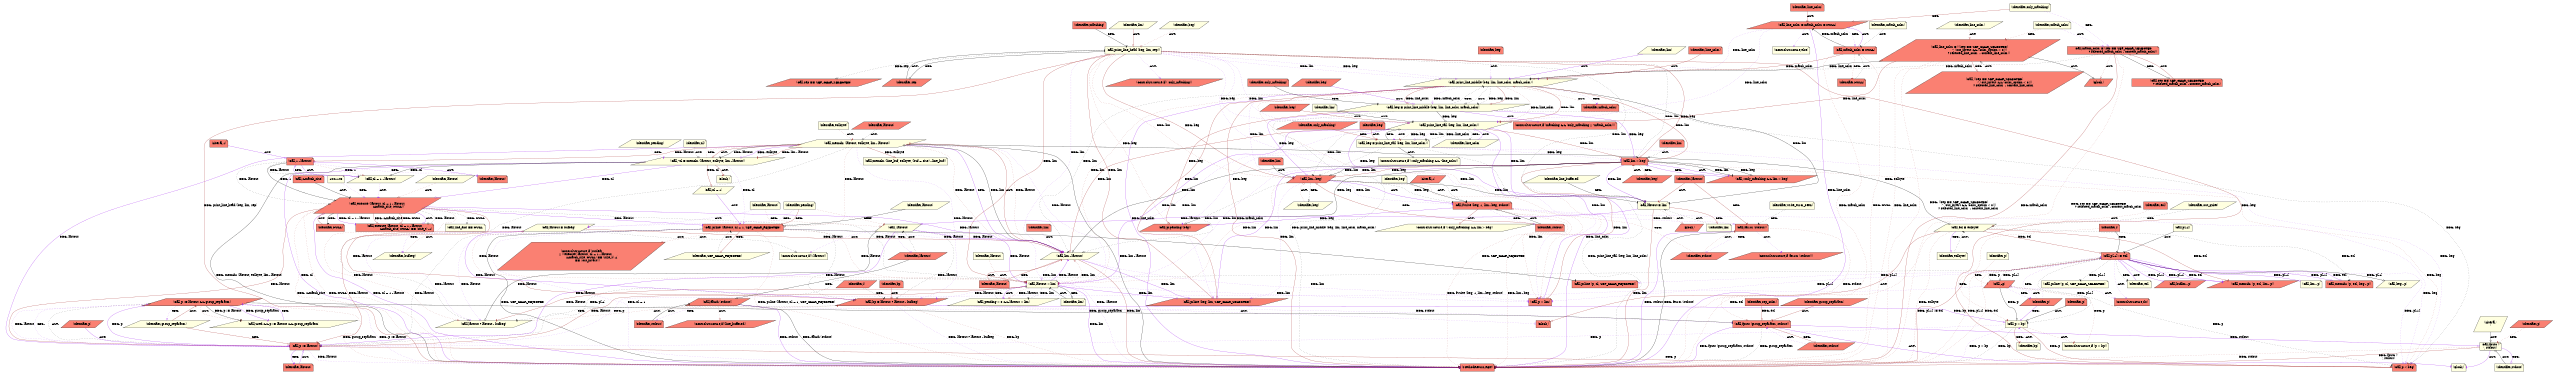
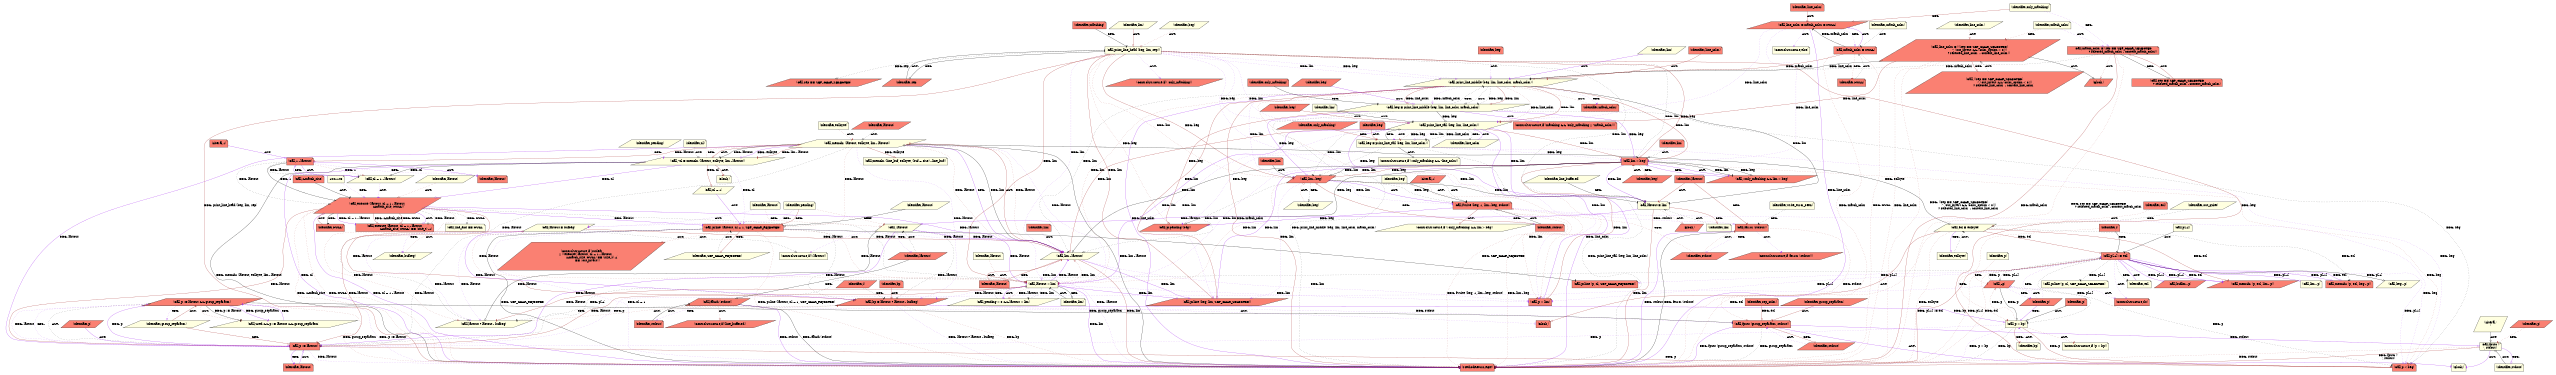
(1669, 69) -> (1795, 145)
(2073, 296) -> (1998, 308)
